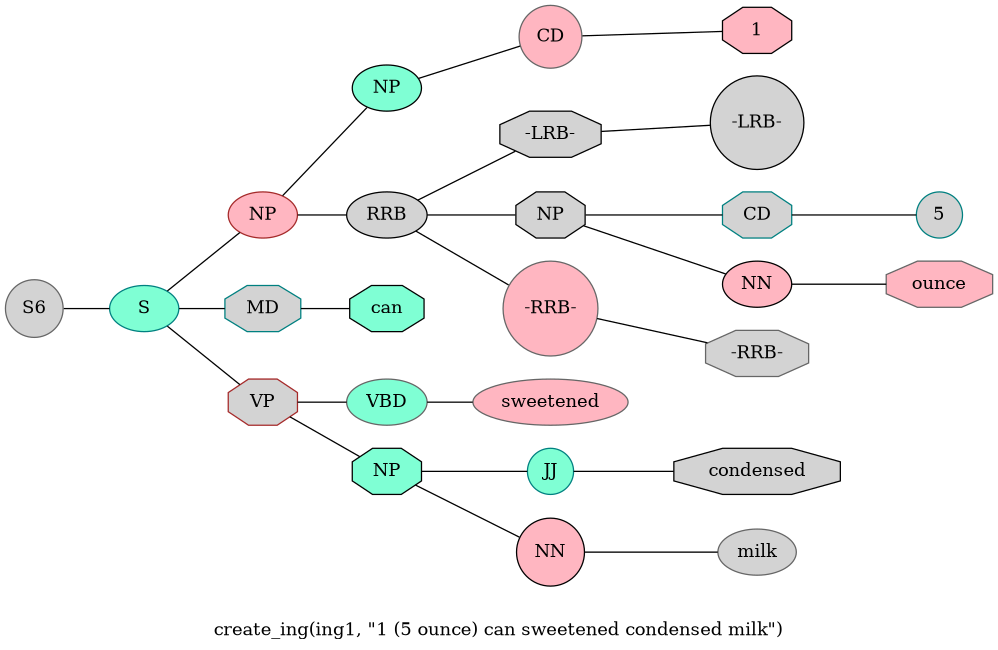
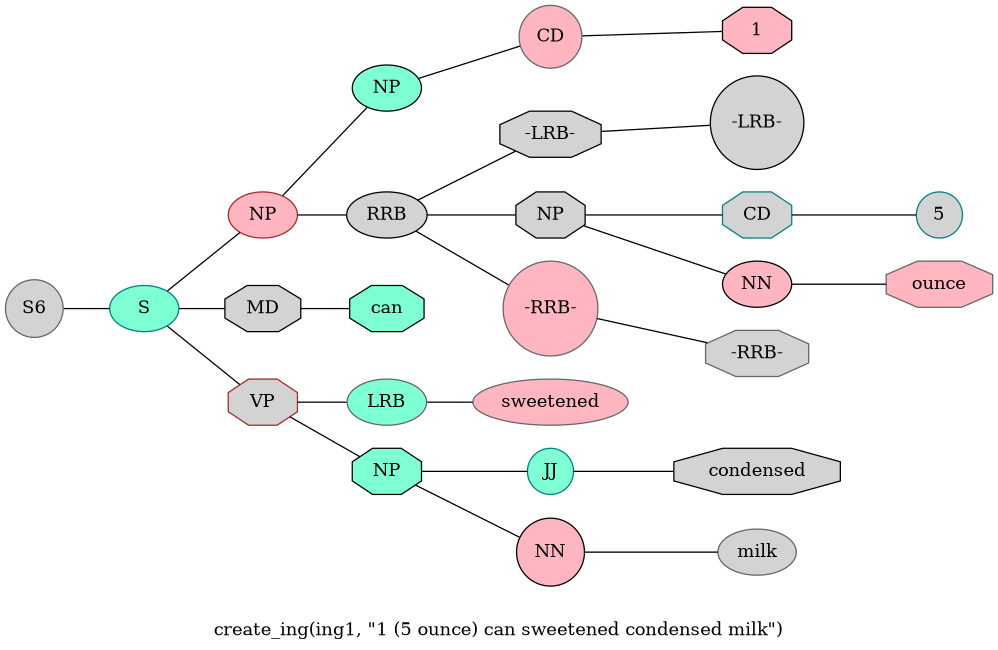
(263, 309) -> (263, 309)
(387, 402) -> (387, 402)
